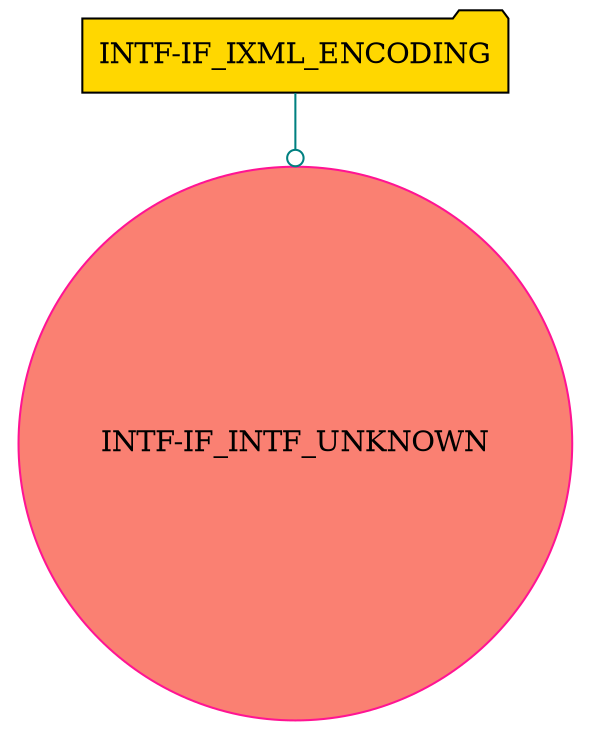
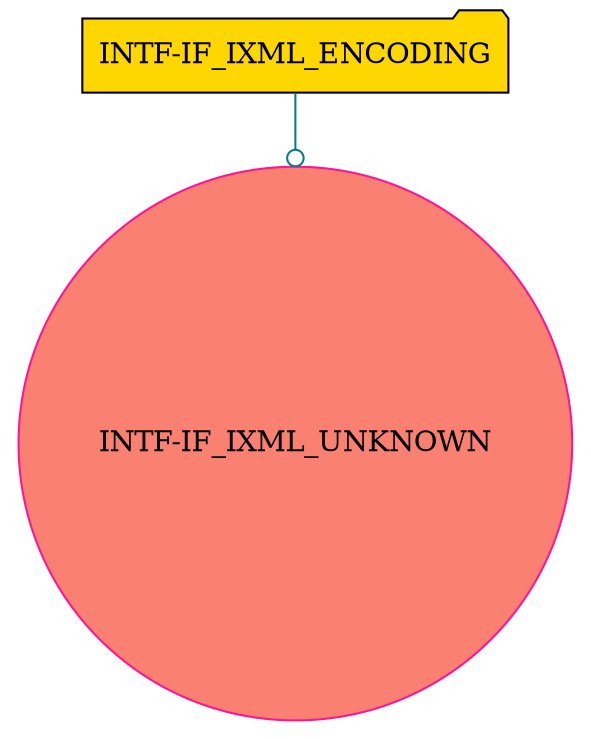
(295, 444) -> (295, 444)
